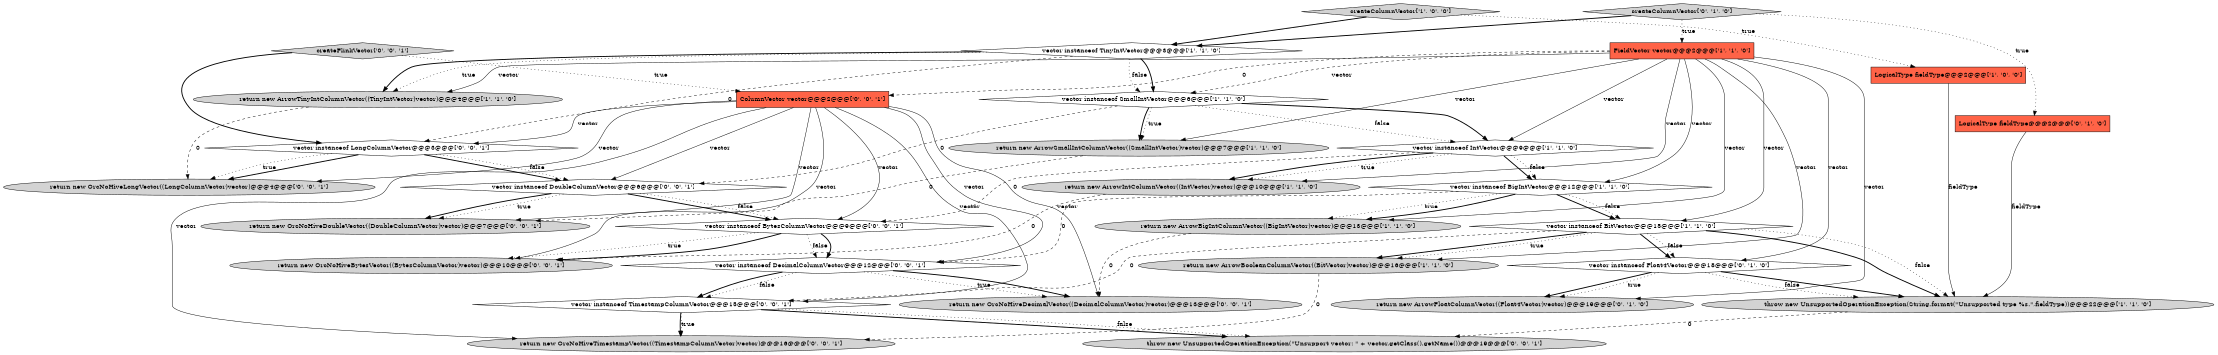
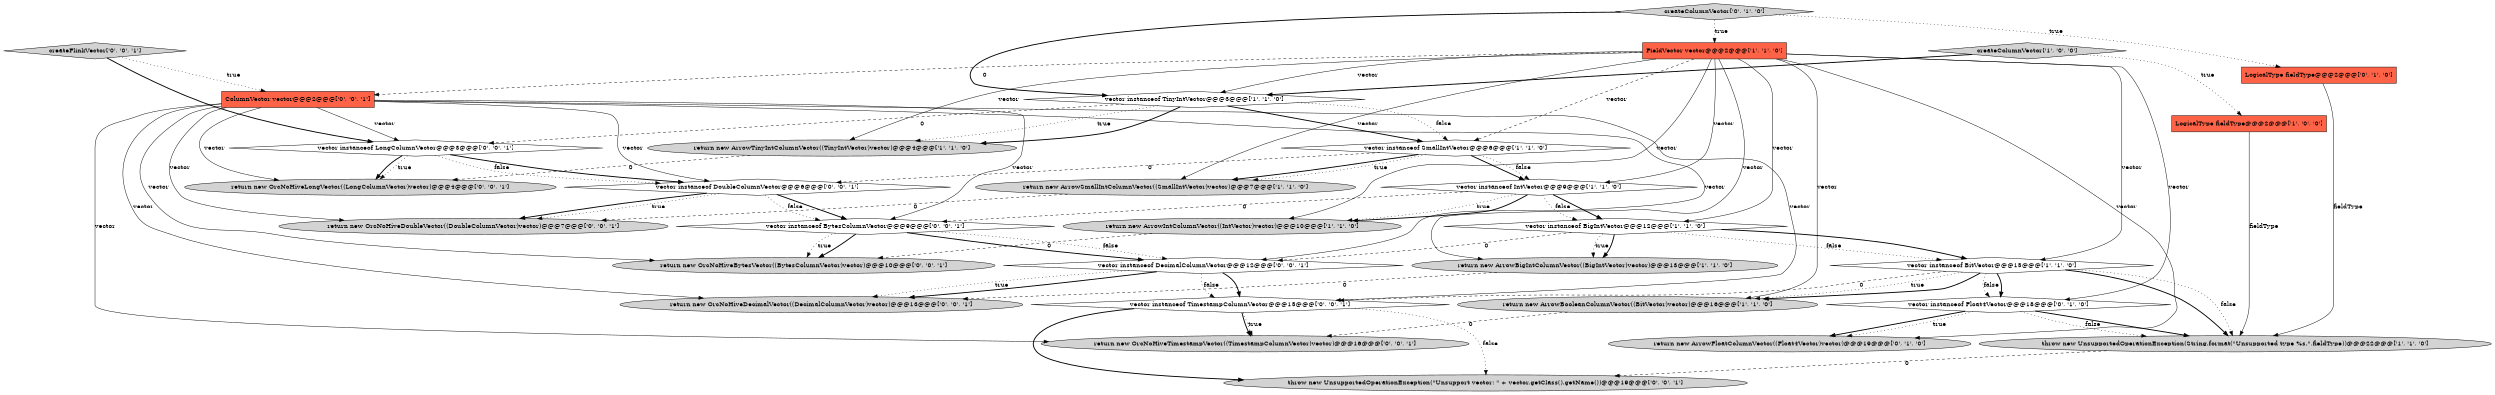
none -> (1401, 63)
